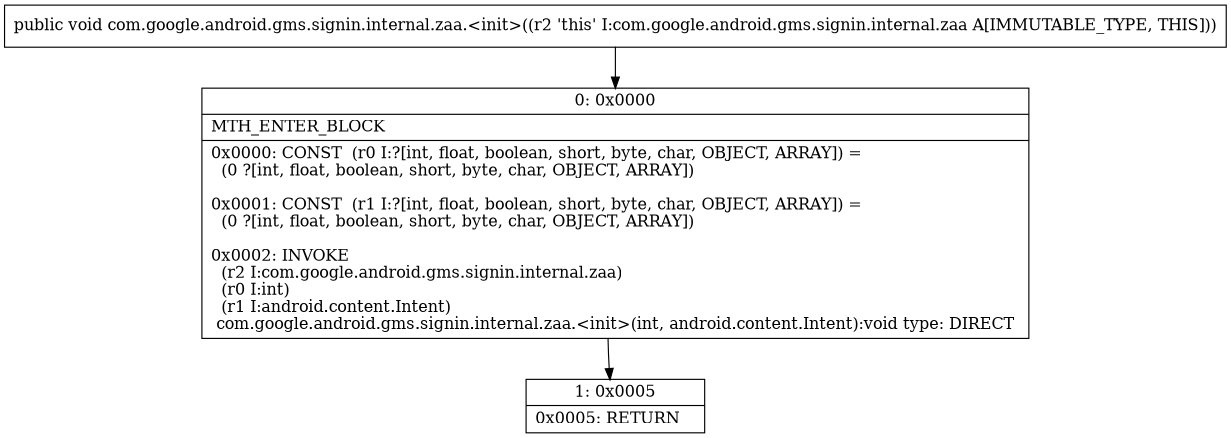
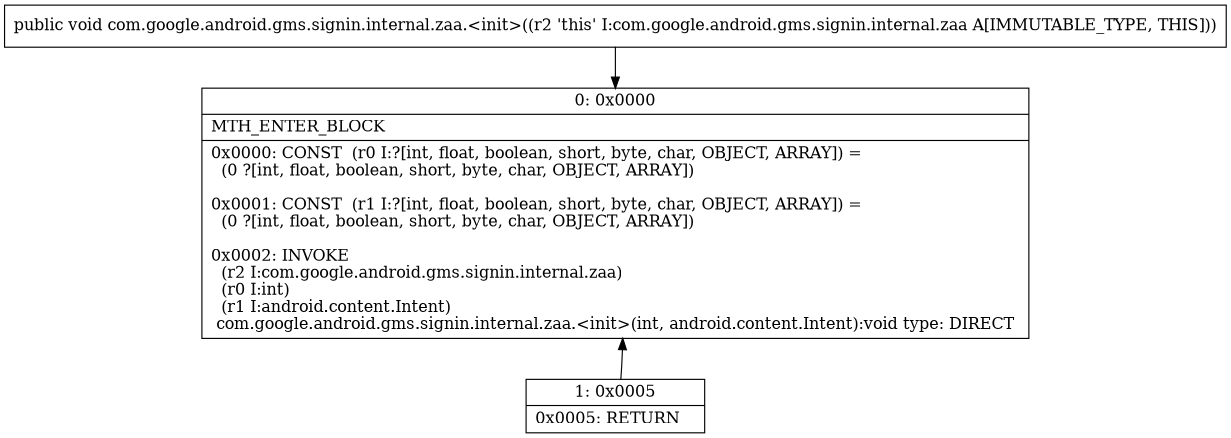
(608, 353) -> (622, 365)
